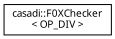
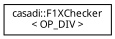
(58, 20) -> (58, 20)
